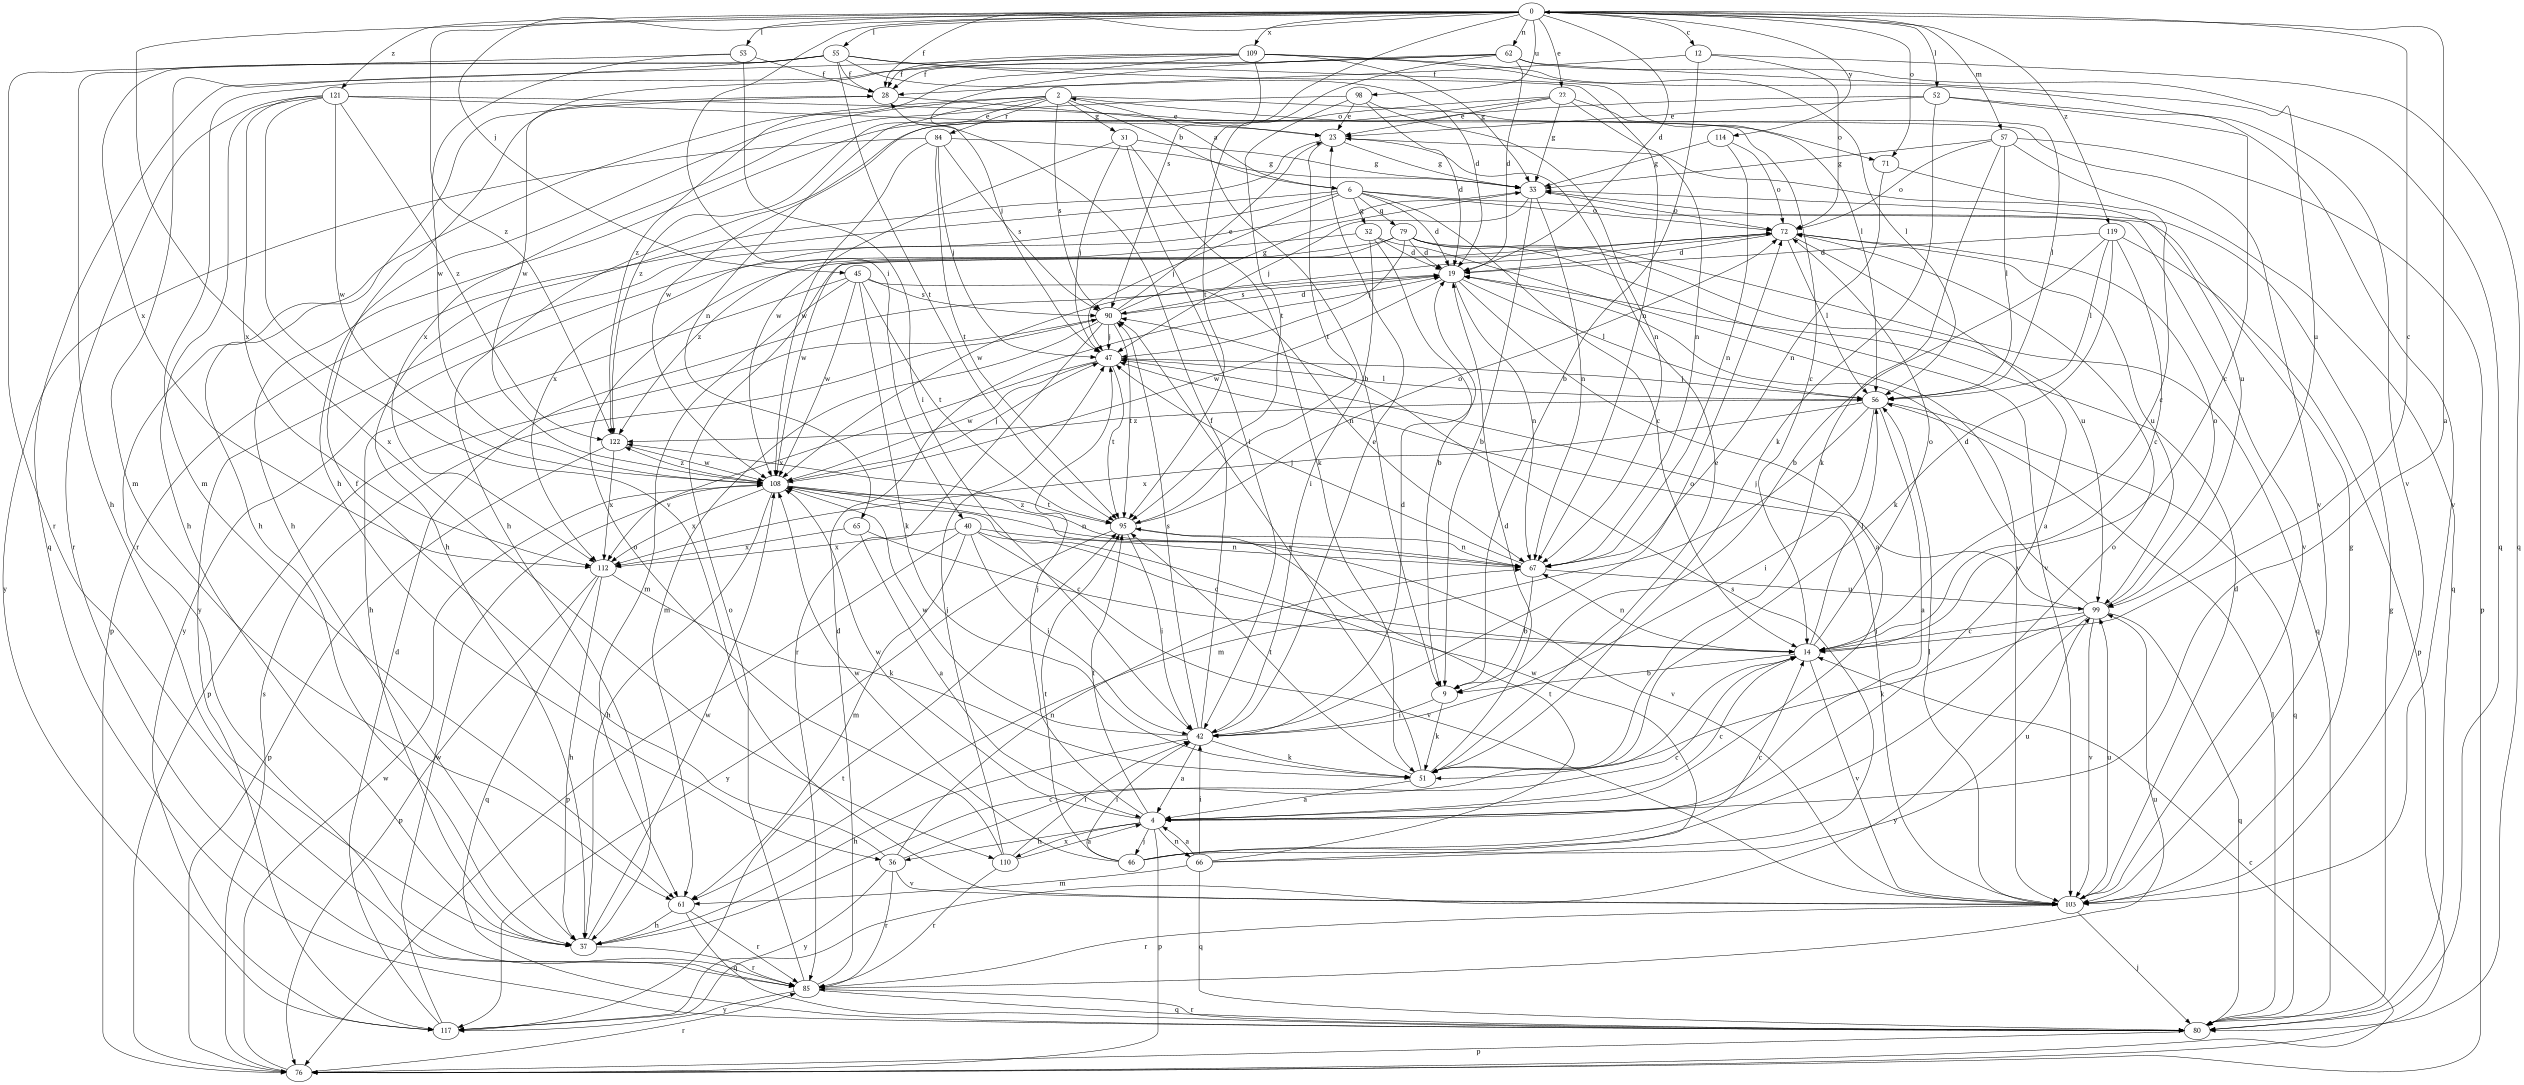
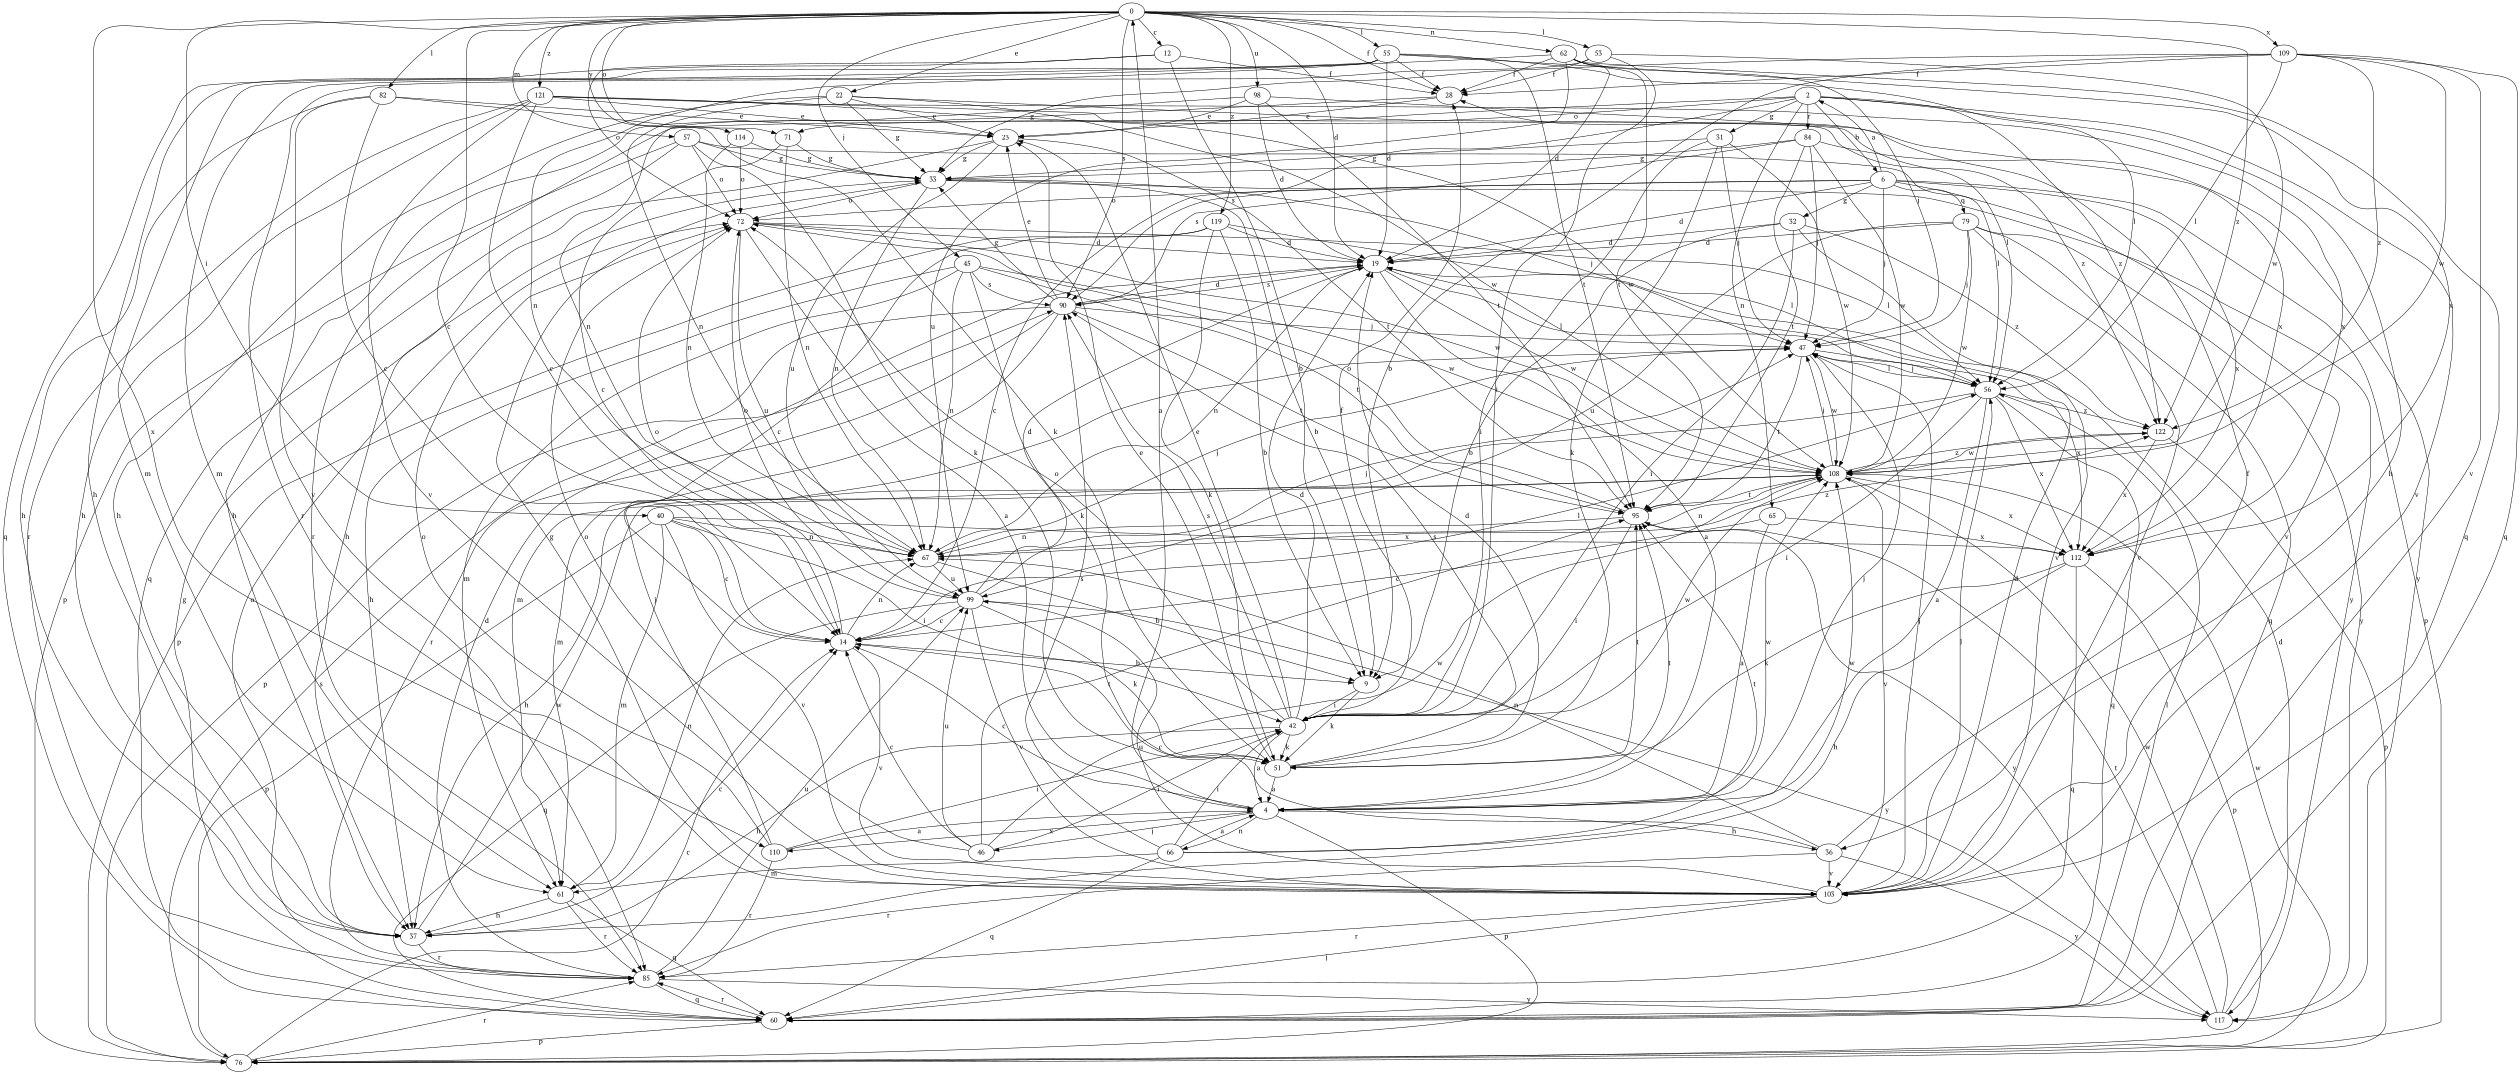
(1937, 96) -> (383, 96)
none -> (838, 166)
none -> (695, 697)
(2197, 1031) -> (774, 1021)
